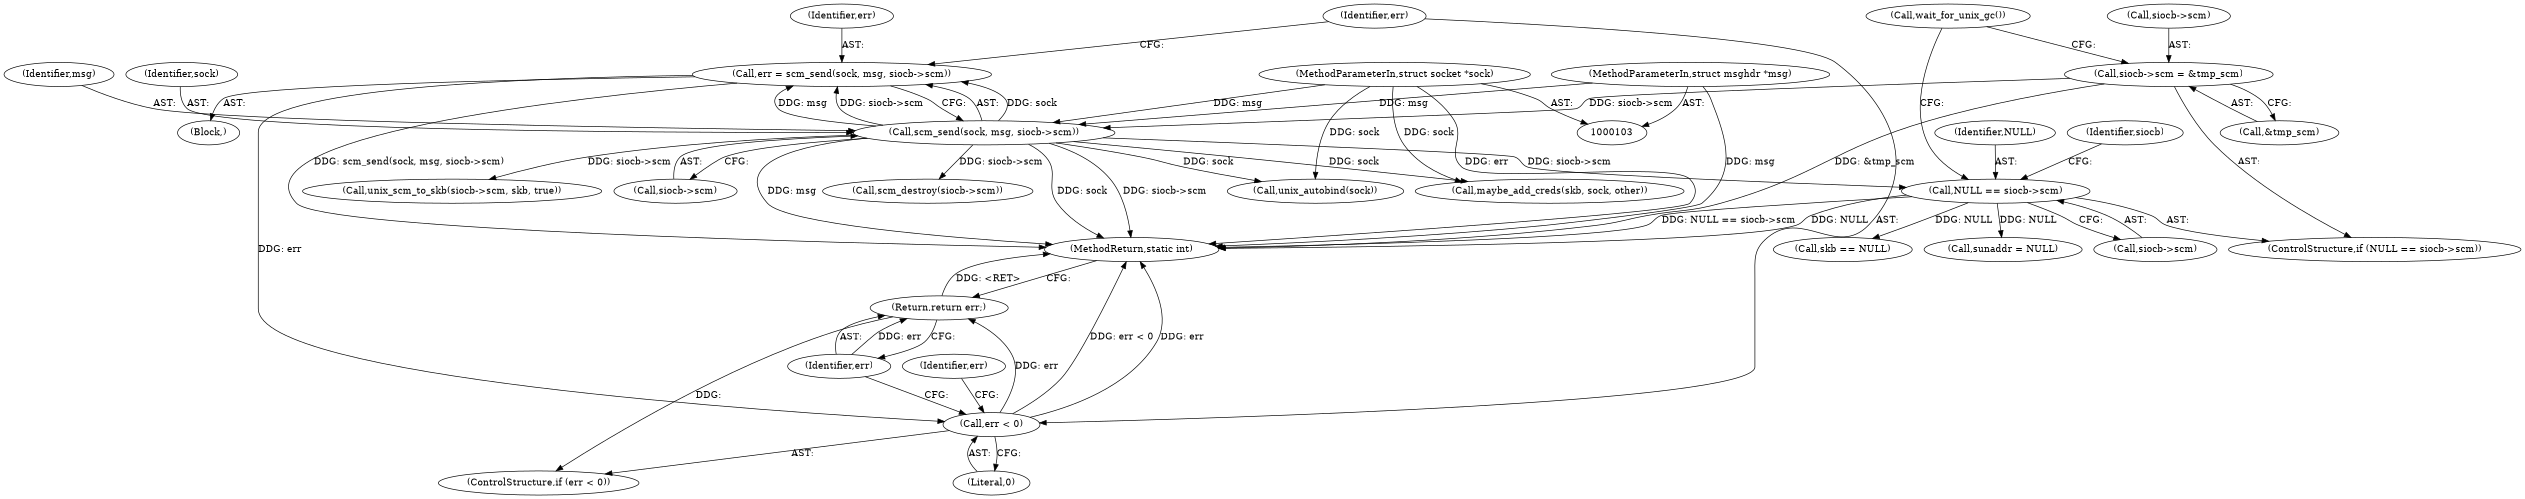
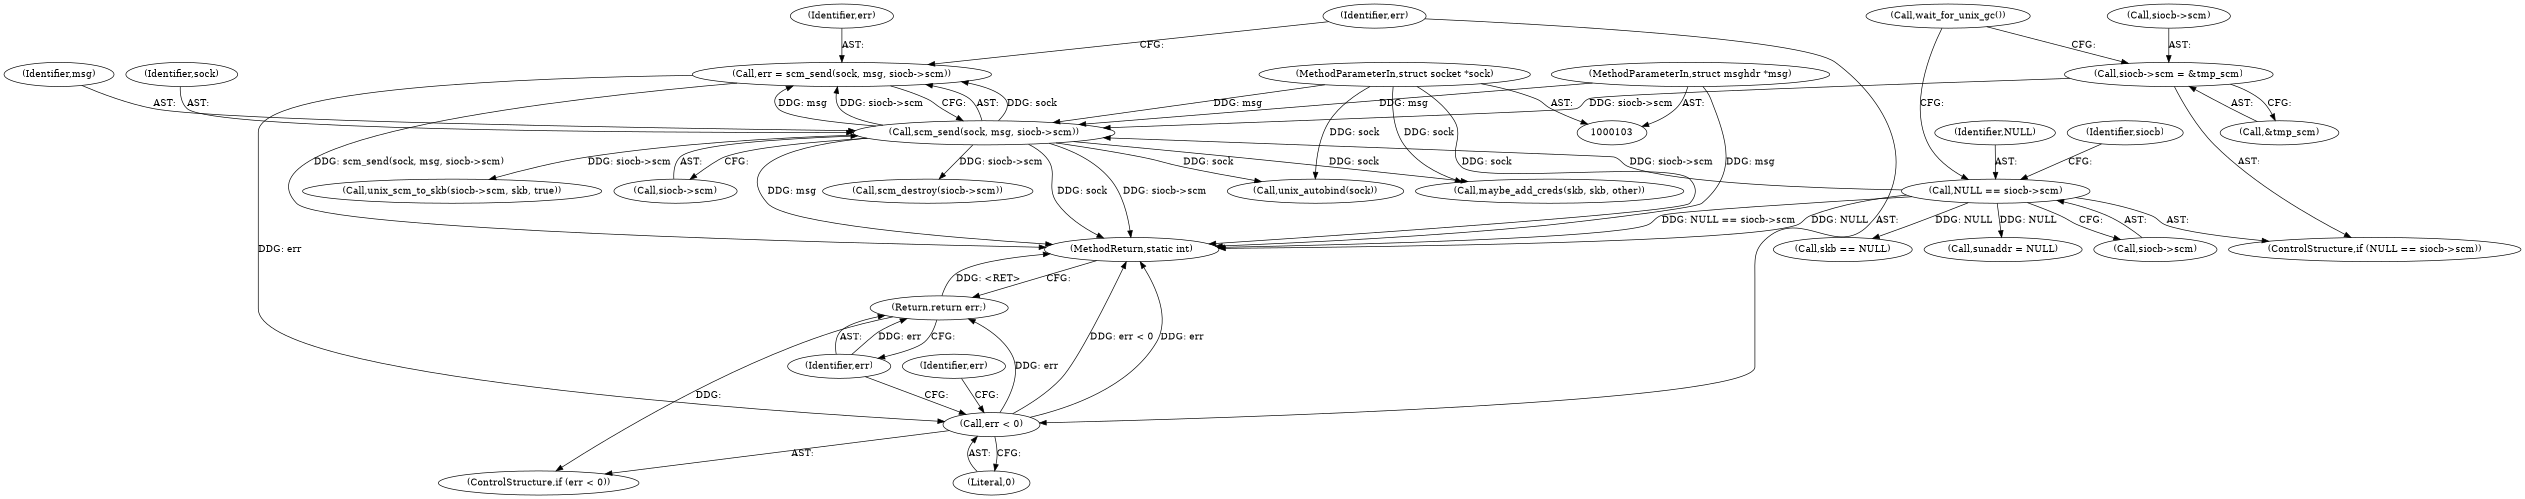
(209, 133) -> none
(1503, 156) -> (1508, 153)
(1487, 162) -> (1487, 162)
(1550, 191) -> (1550, 191)
(1719, 204) -> none
